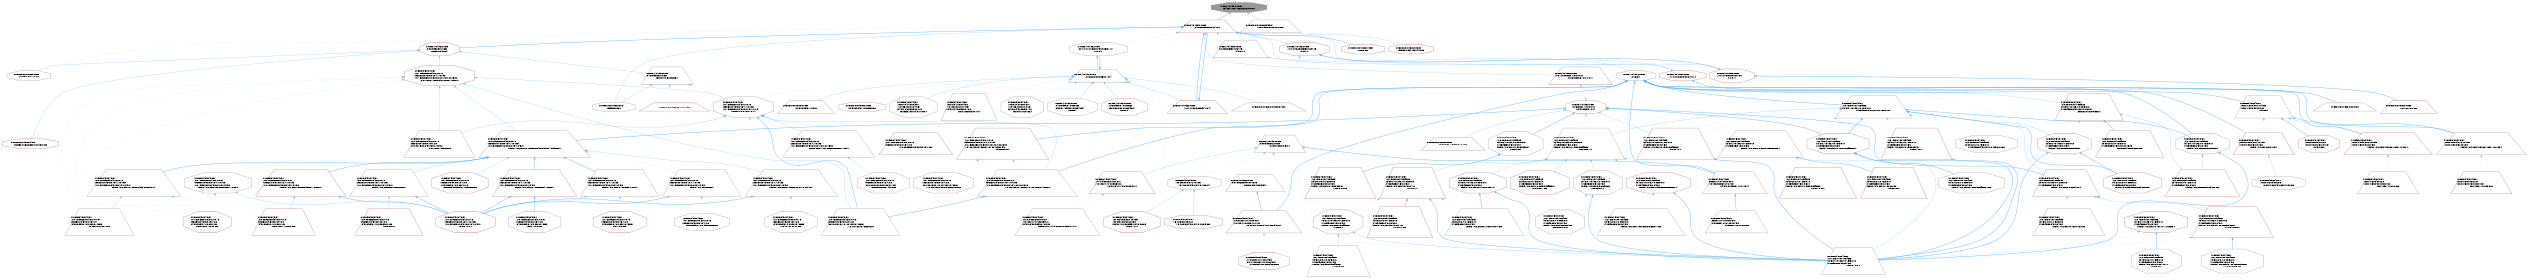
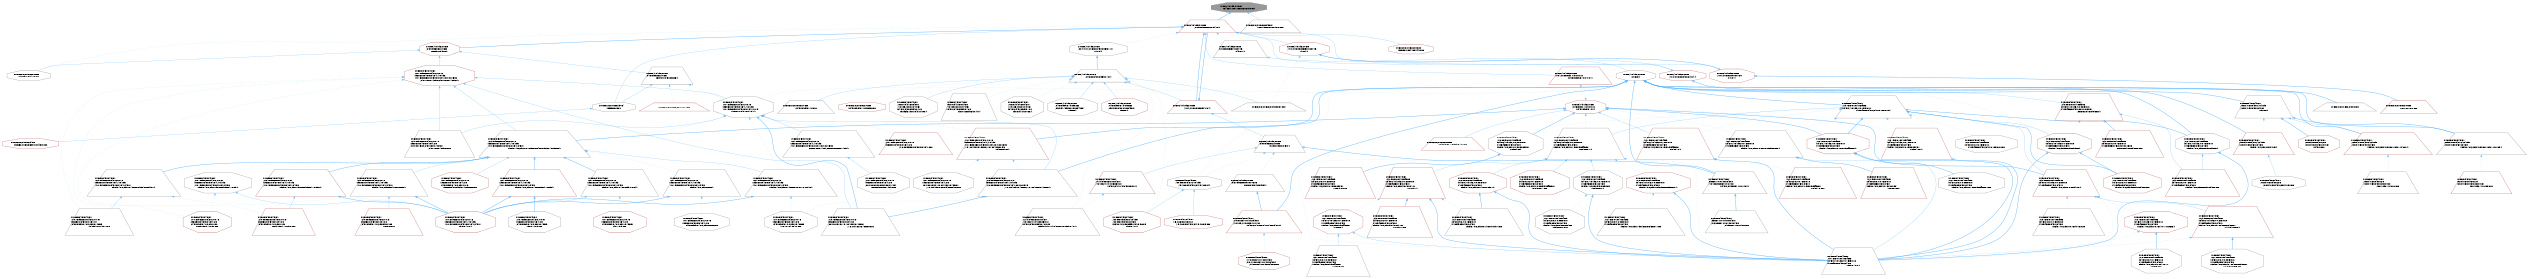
(1363, 49) -> none
(1100, 61) -> none
(211, 68) -> (324, 125)
none -> (1239, 125)
